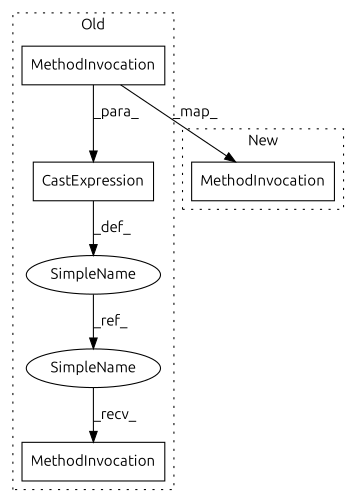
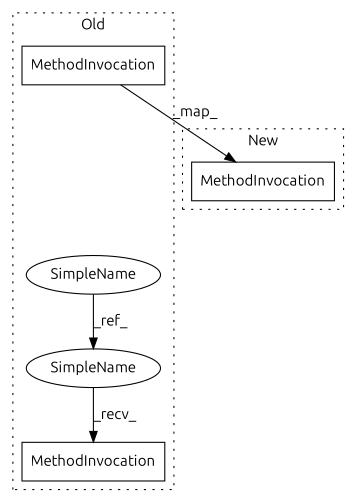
(93, 181) -> none
